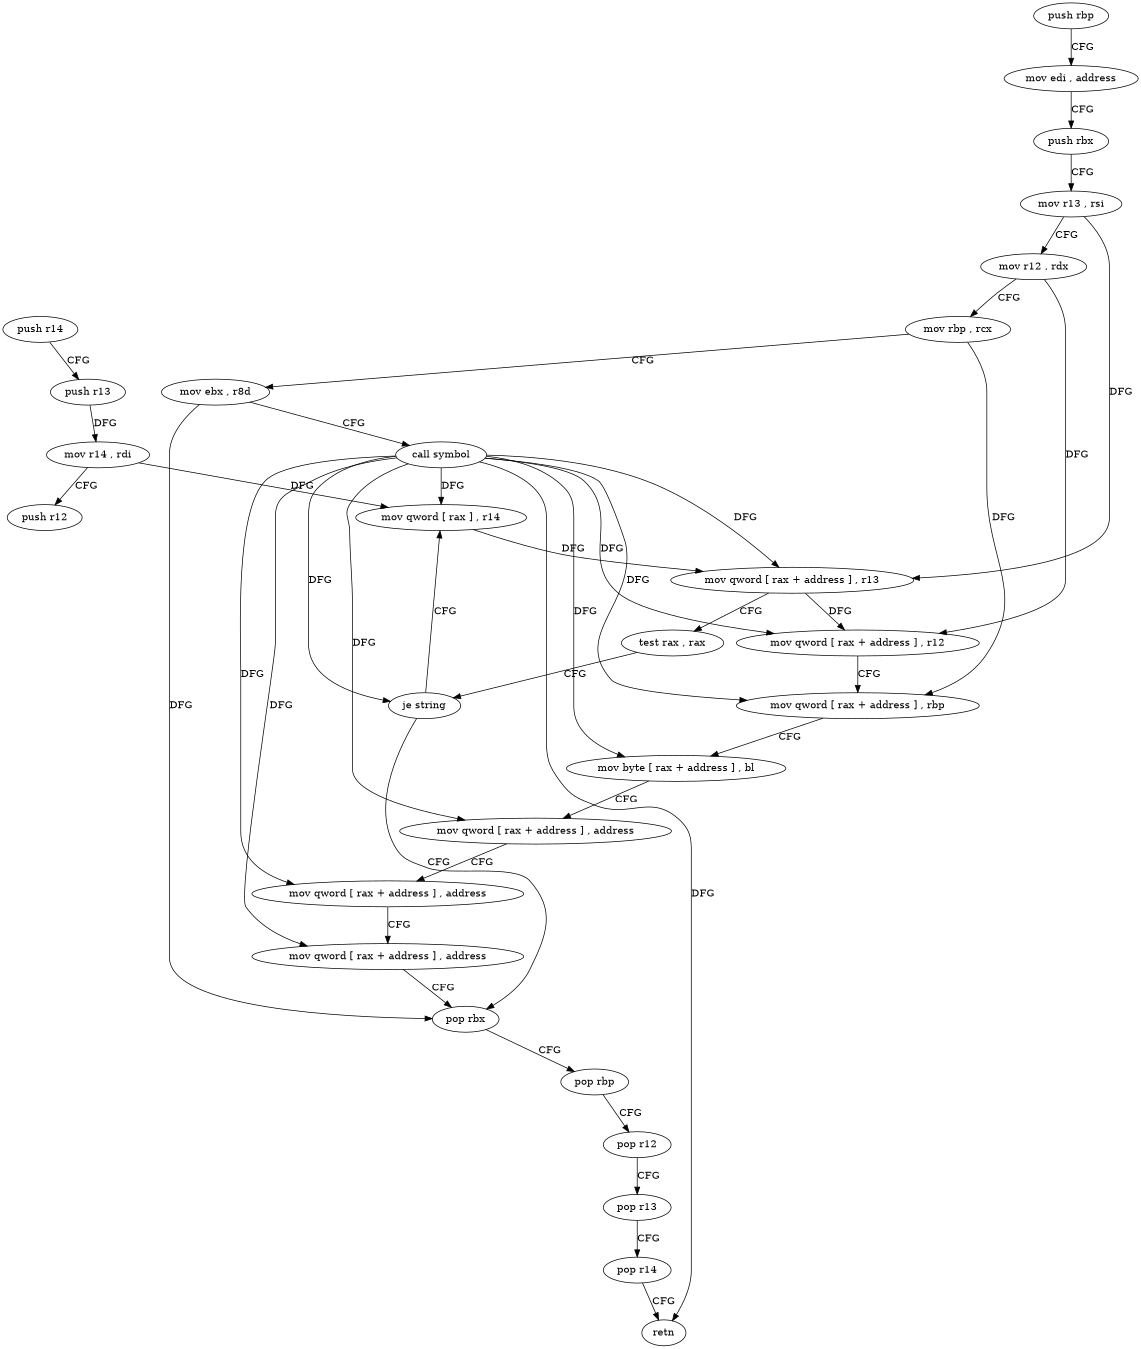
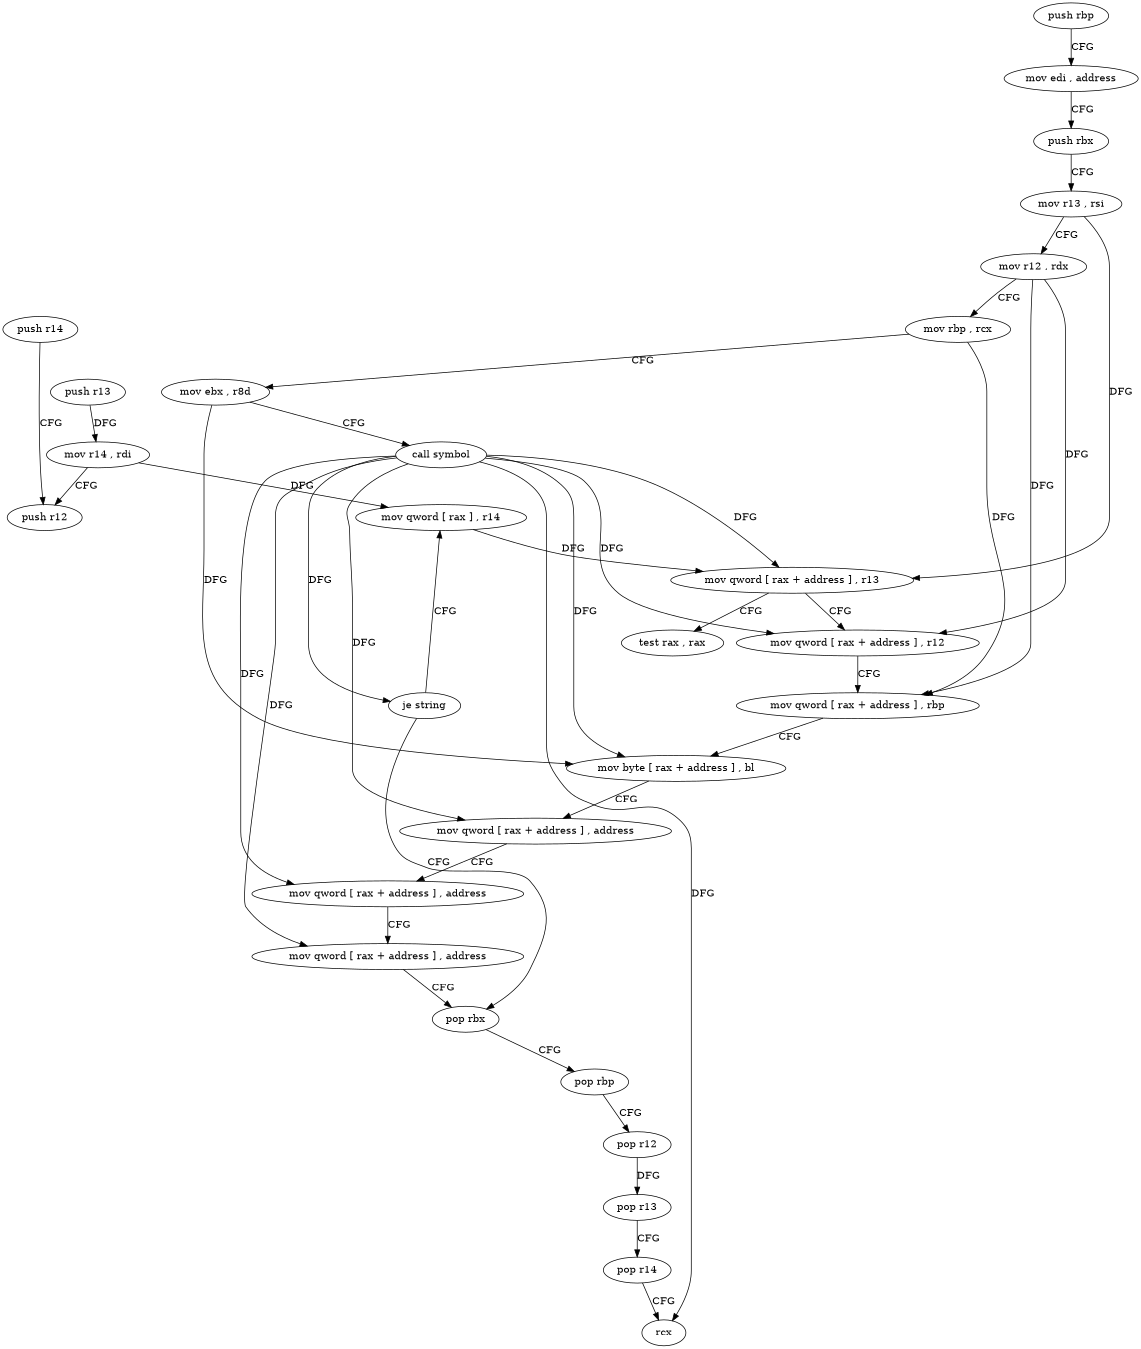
(62, 358) -> (39, 420)
(441, 483) -> none
(621, 588) -> (1031, 521)
(840, 612) -> (840, 612)
(553, 673) -> none
(169, 813) -> (248, 712)
(649, 1176) -> (649, 1176)
(664, 1333) -> (664, 1333)
